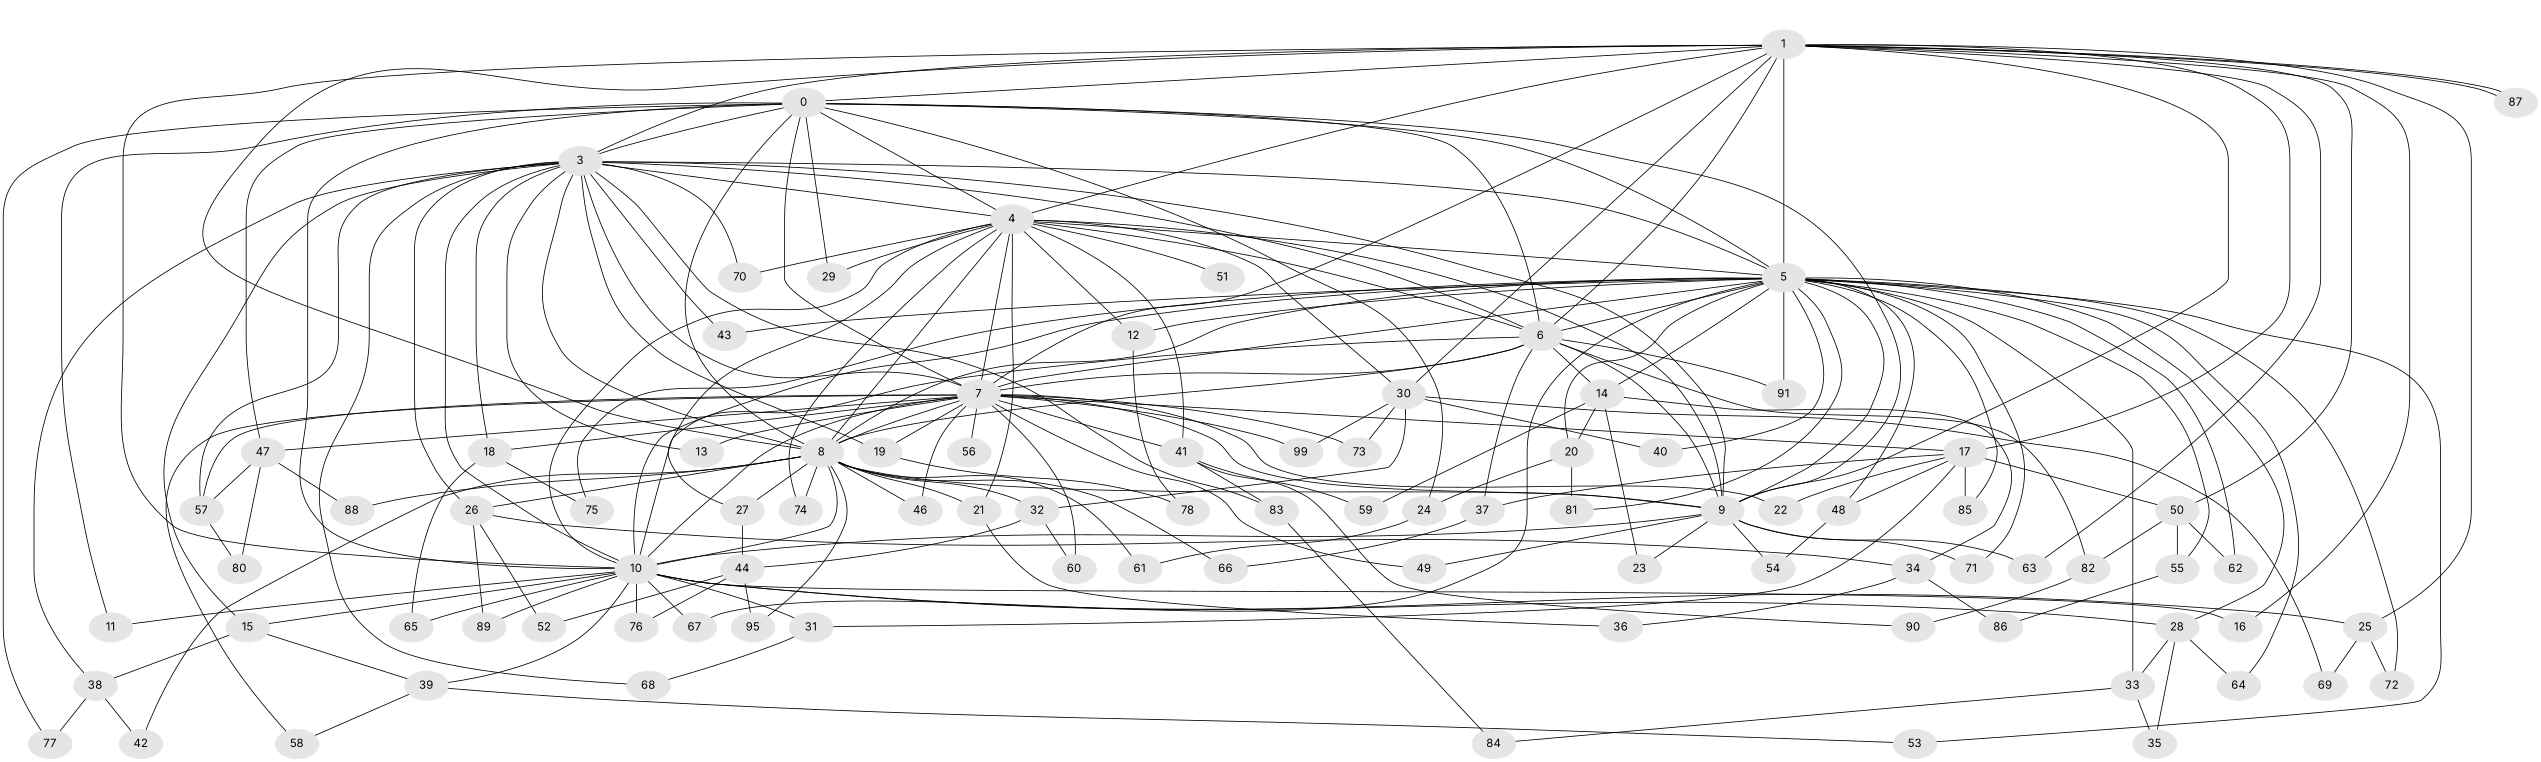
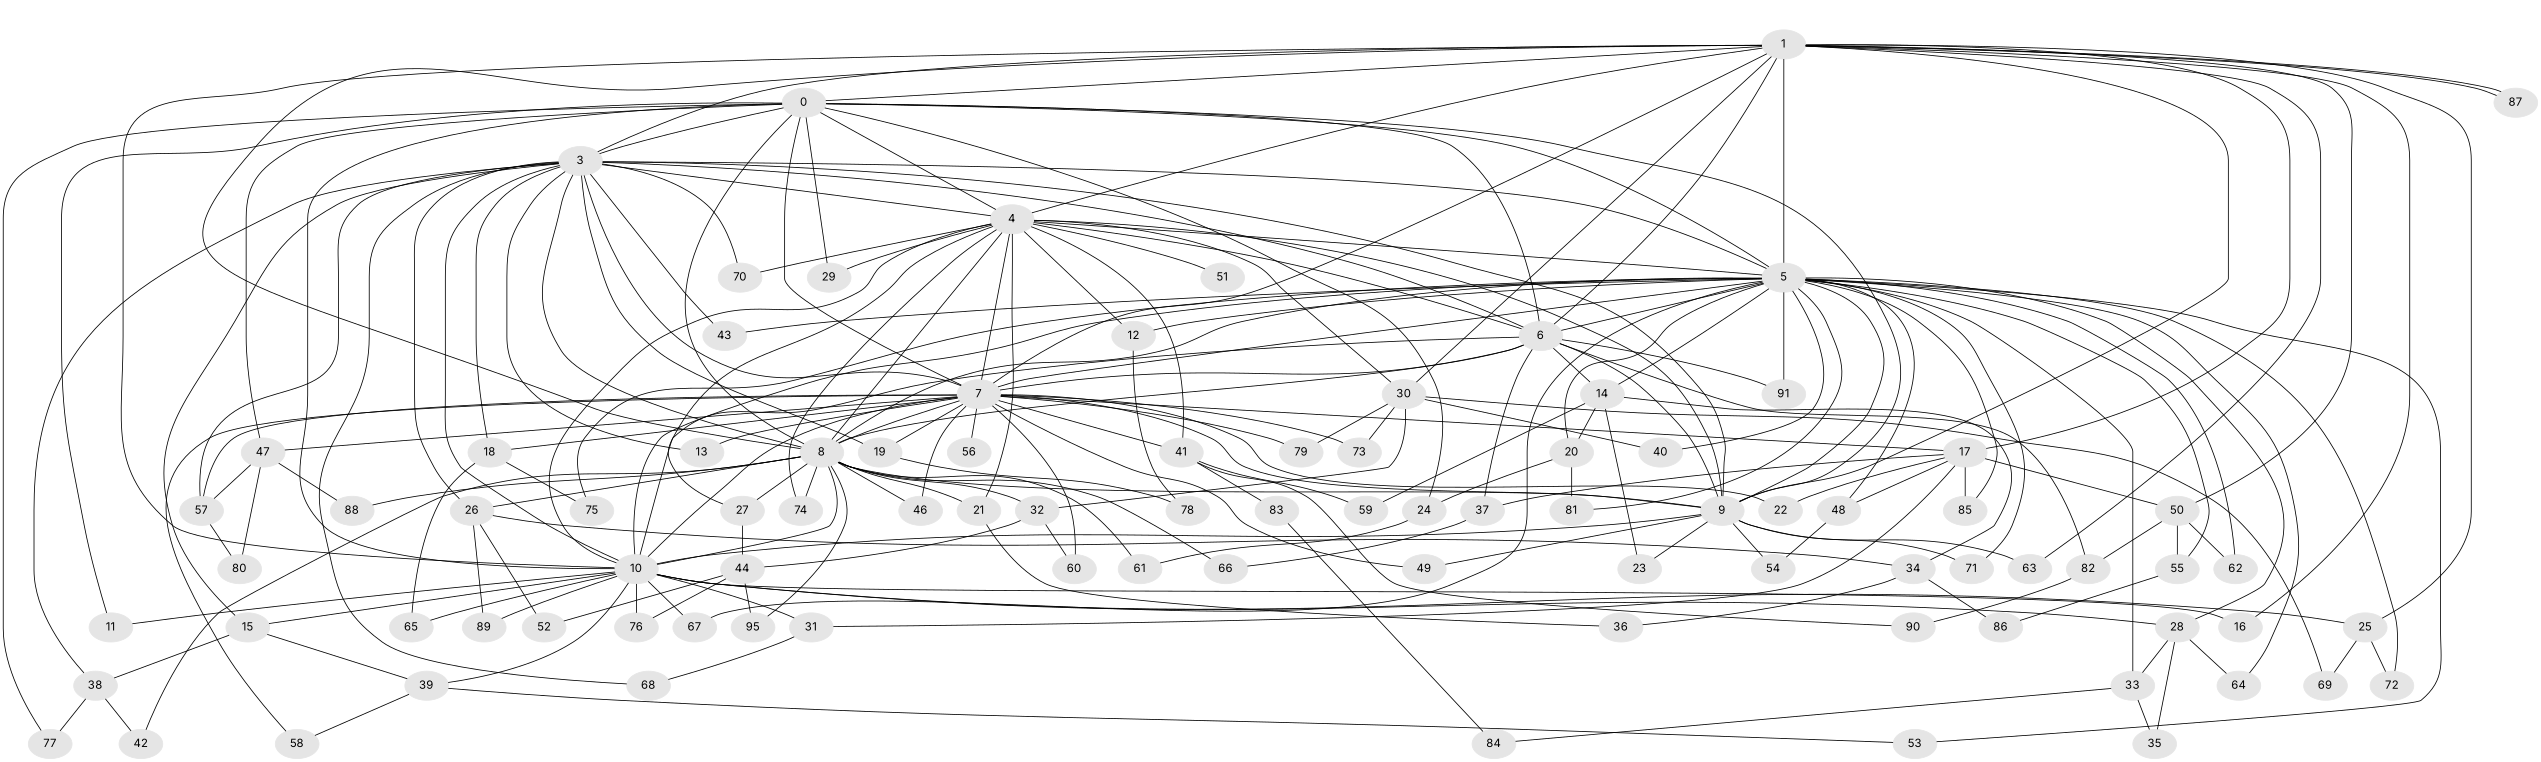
(932, 355) -> none
(1301, 453) -> (1301, 453)
